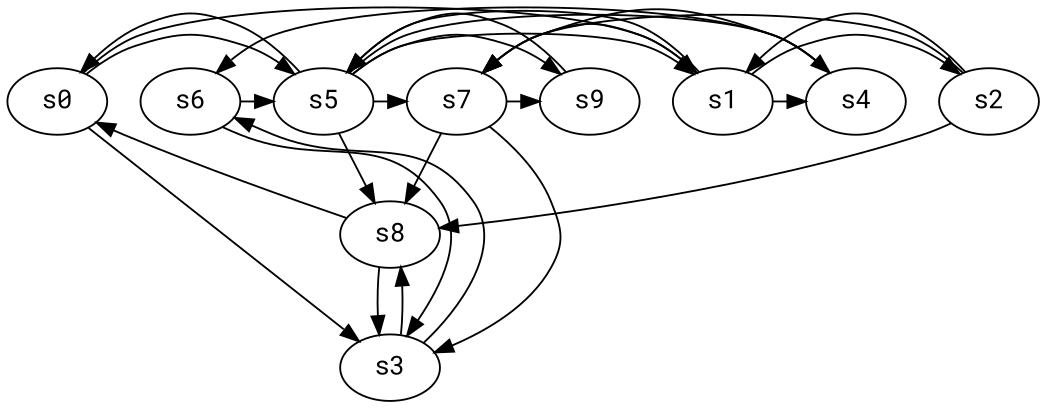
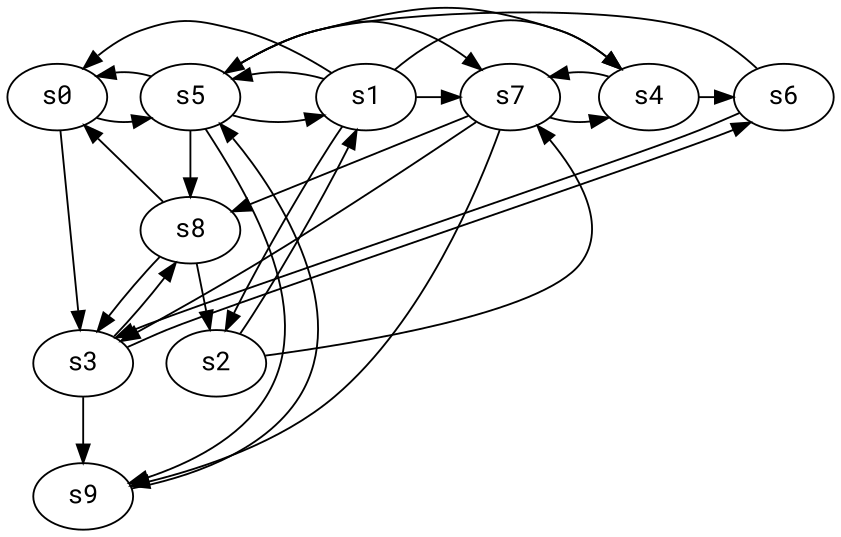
(334, 9) -> (216, 25)
none -> (570, 122)
(708, 188) -> (201, 284)
none -> (83, 421)
